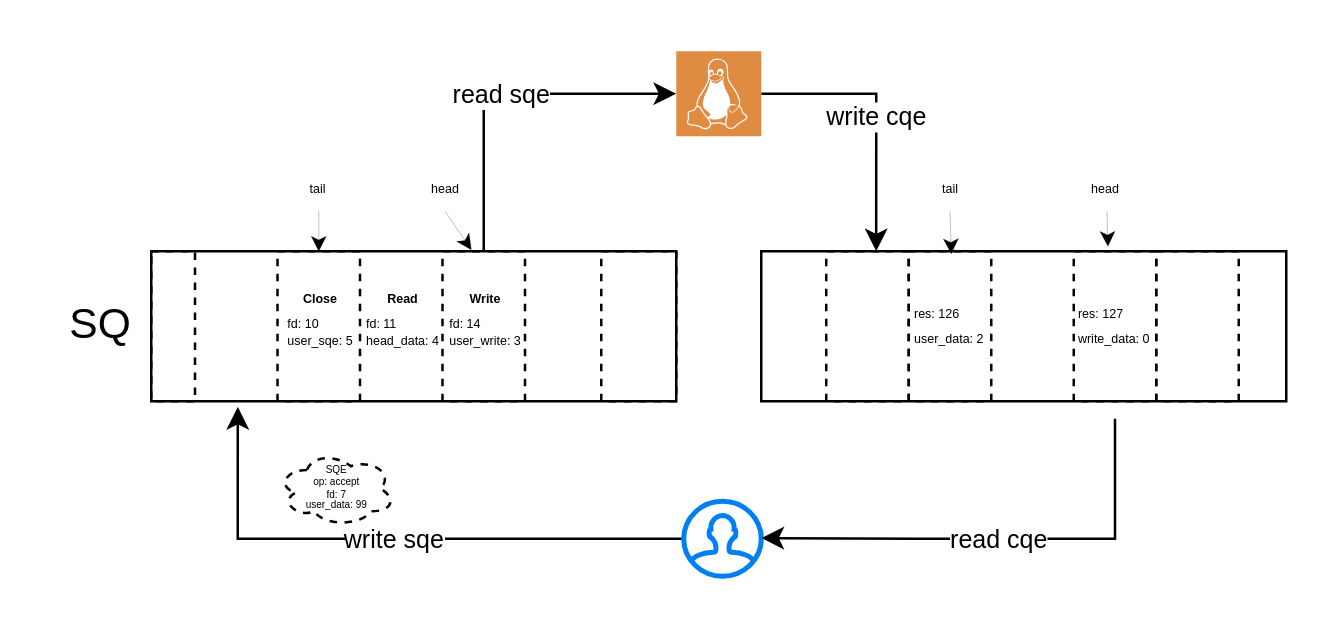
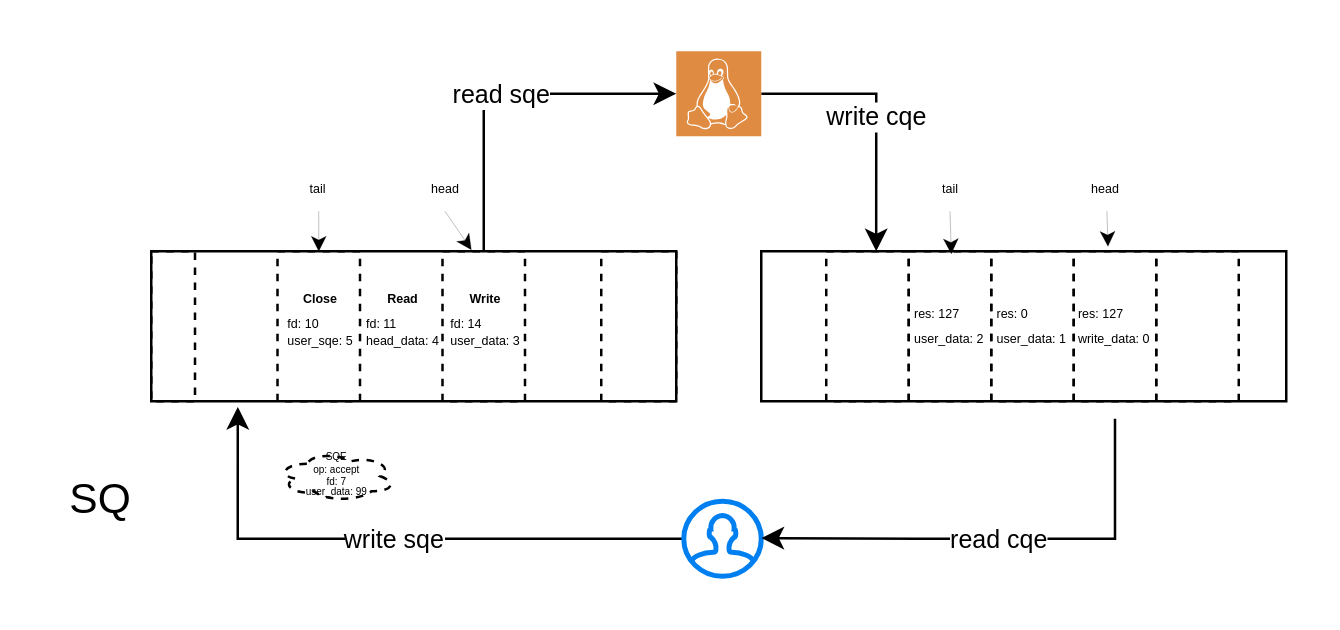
(486, 319) -> (486, 319)
(950, 319) -> (950, 319)
(101, 326) -> (101, 501)
none -> (1033, 326)
(336, 489) -> (336, 476)
